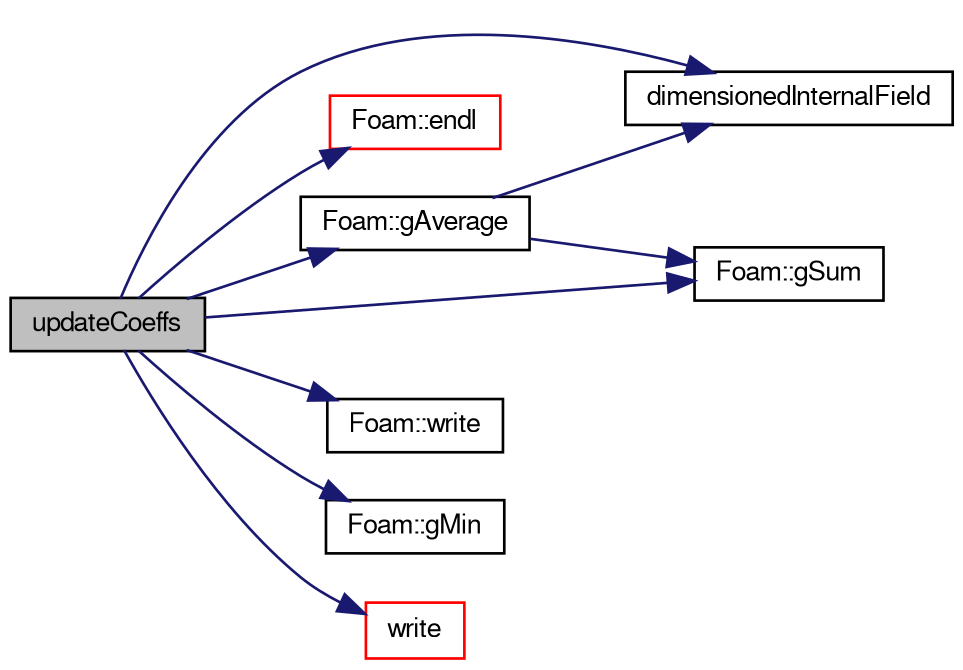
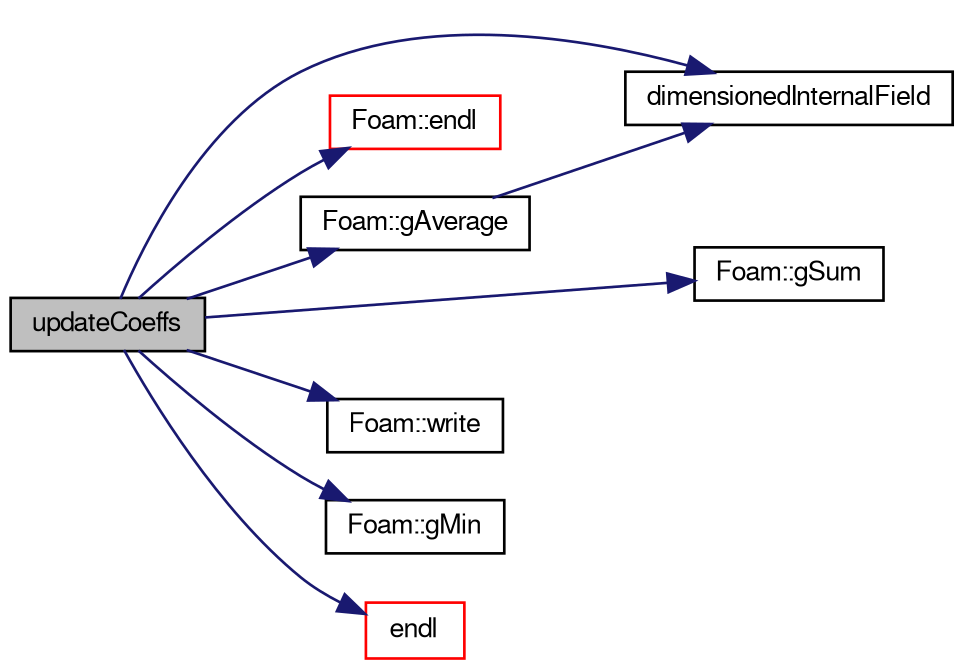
(599, 248) -> none
(415, 631) -> (415, 631)
